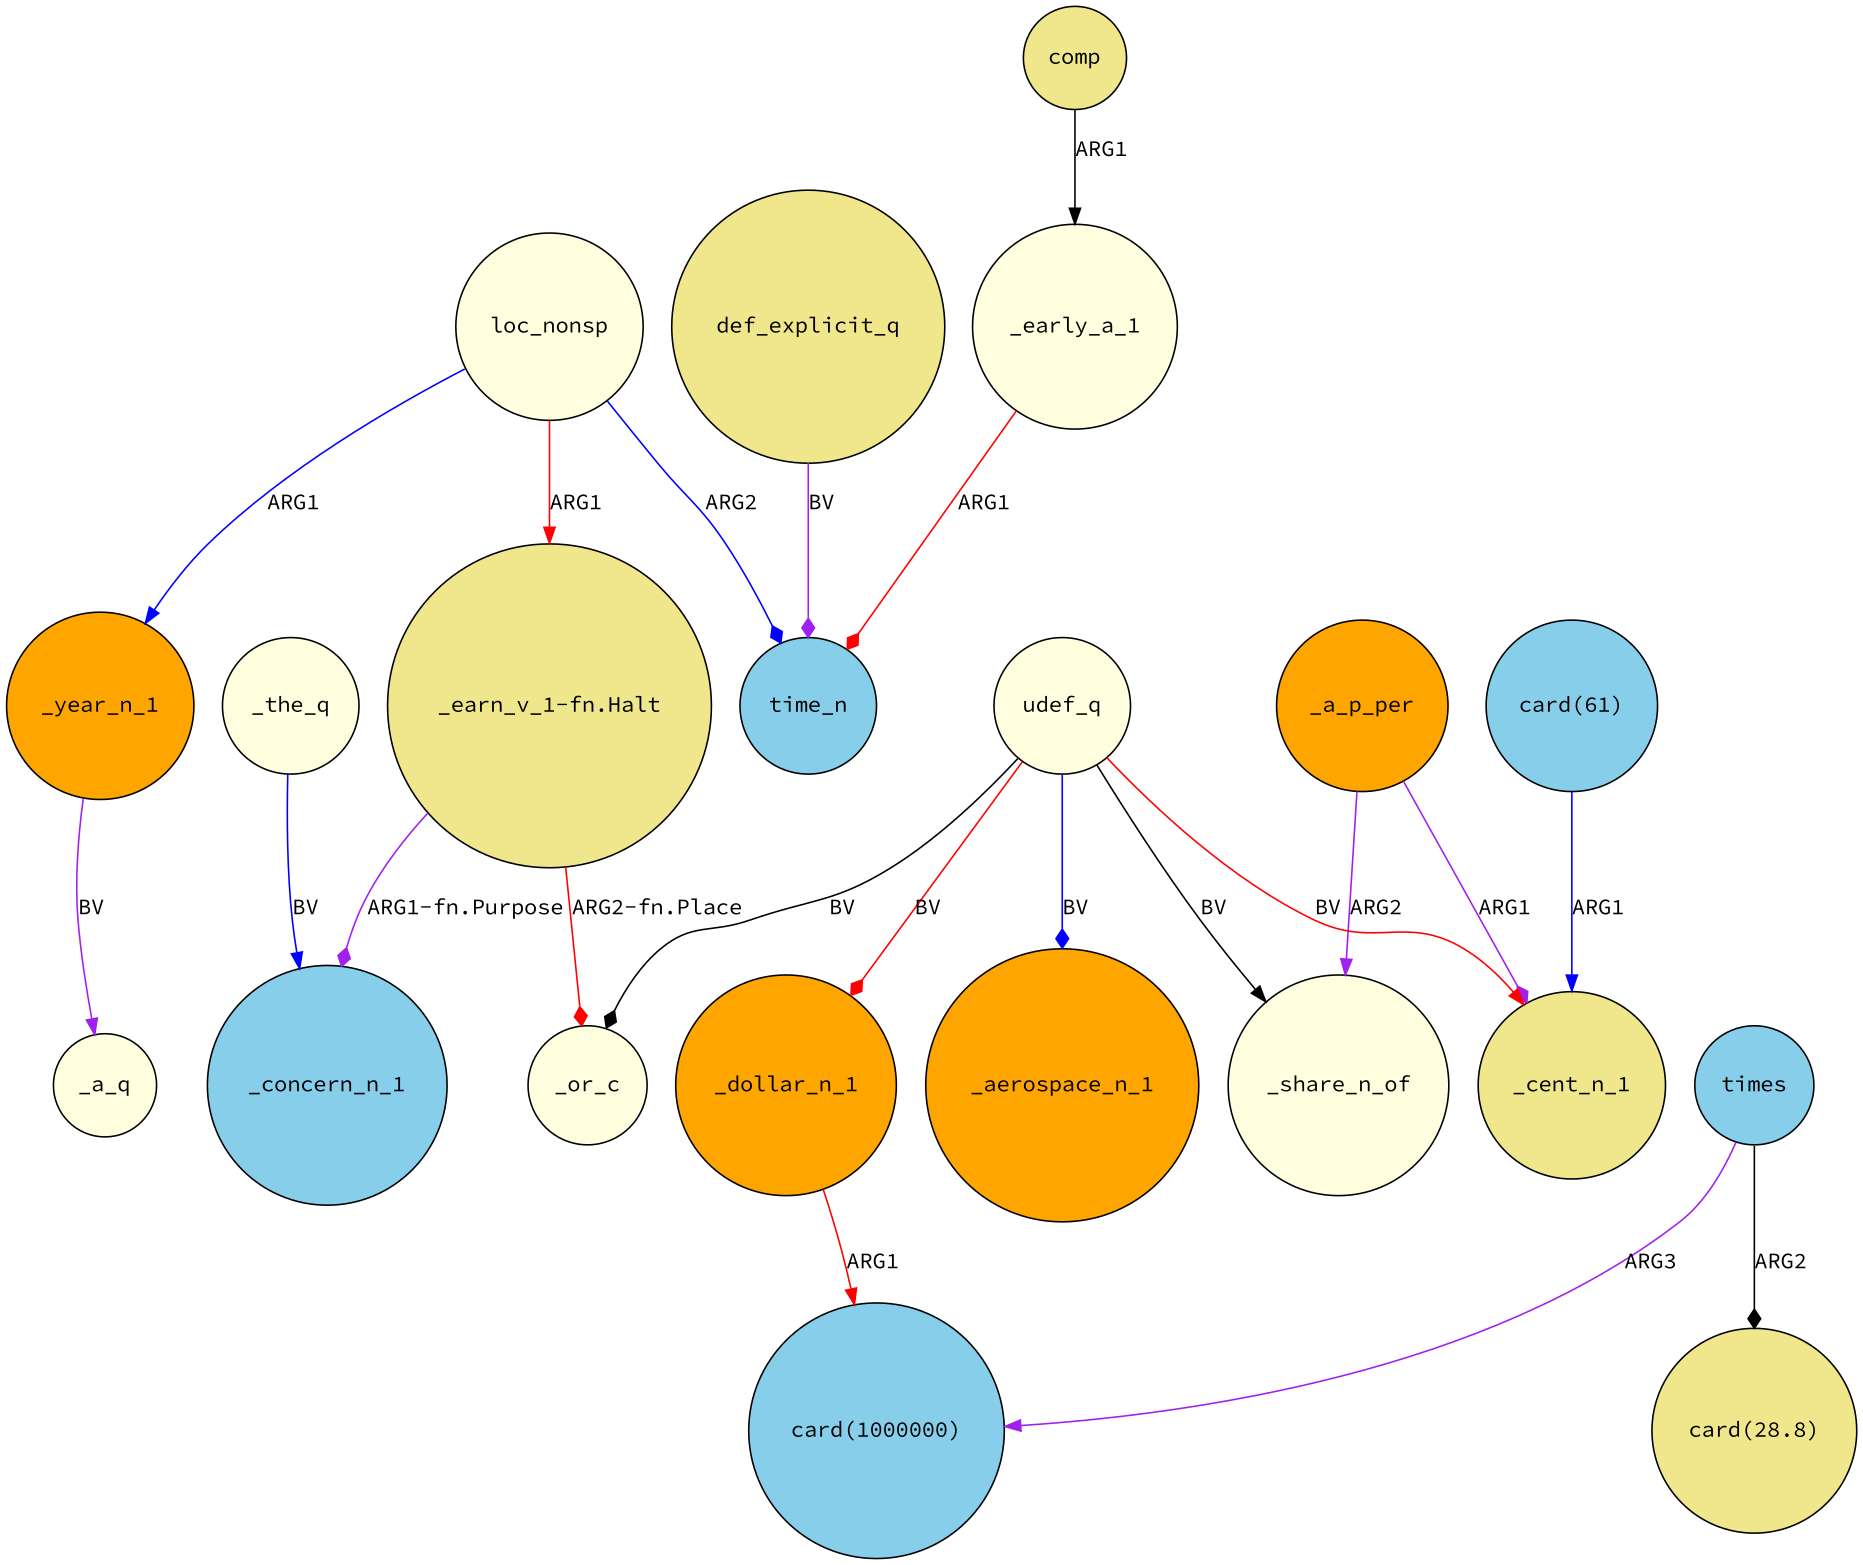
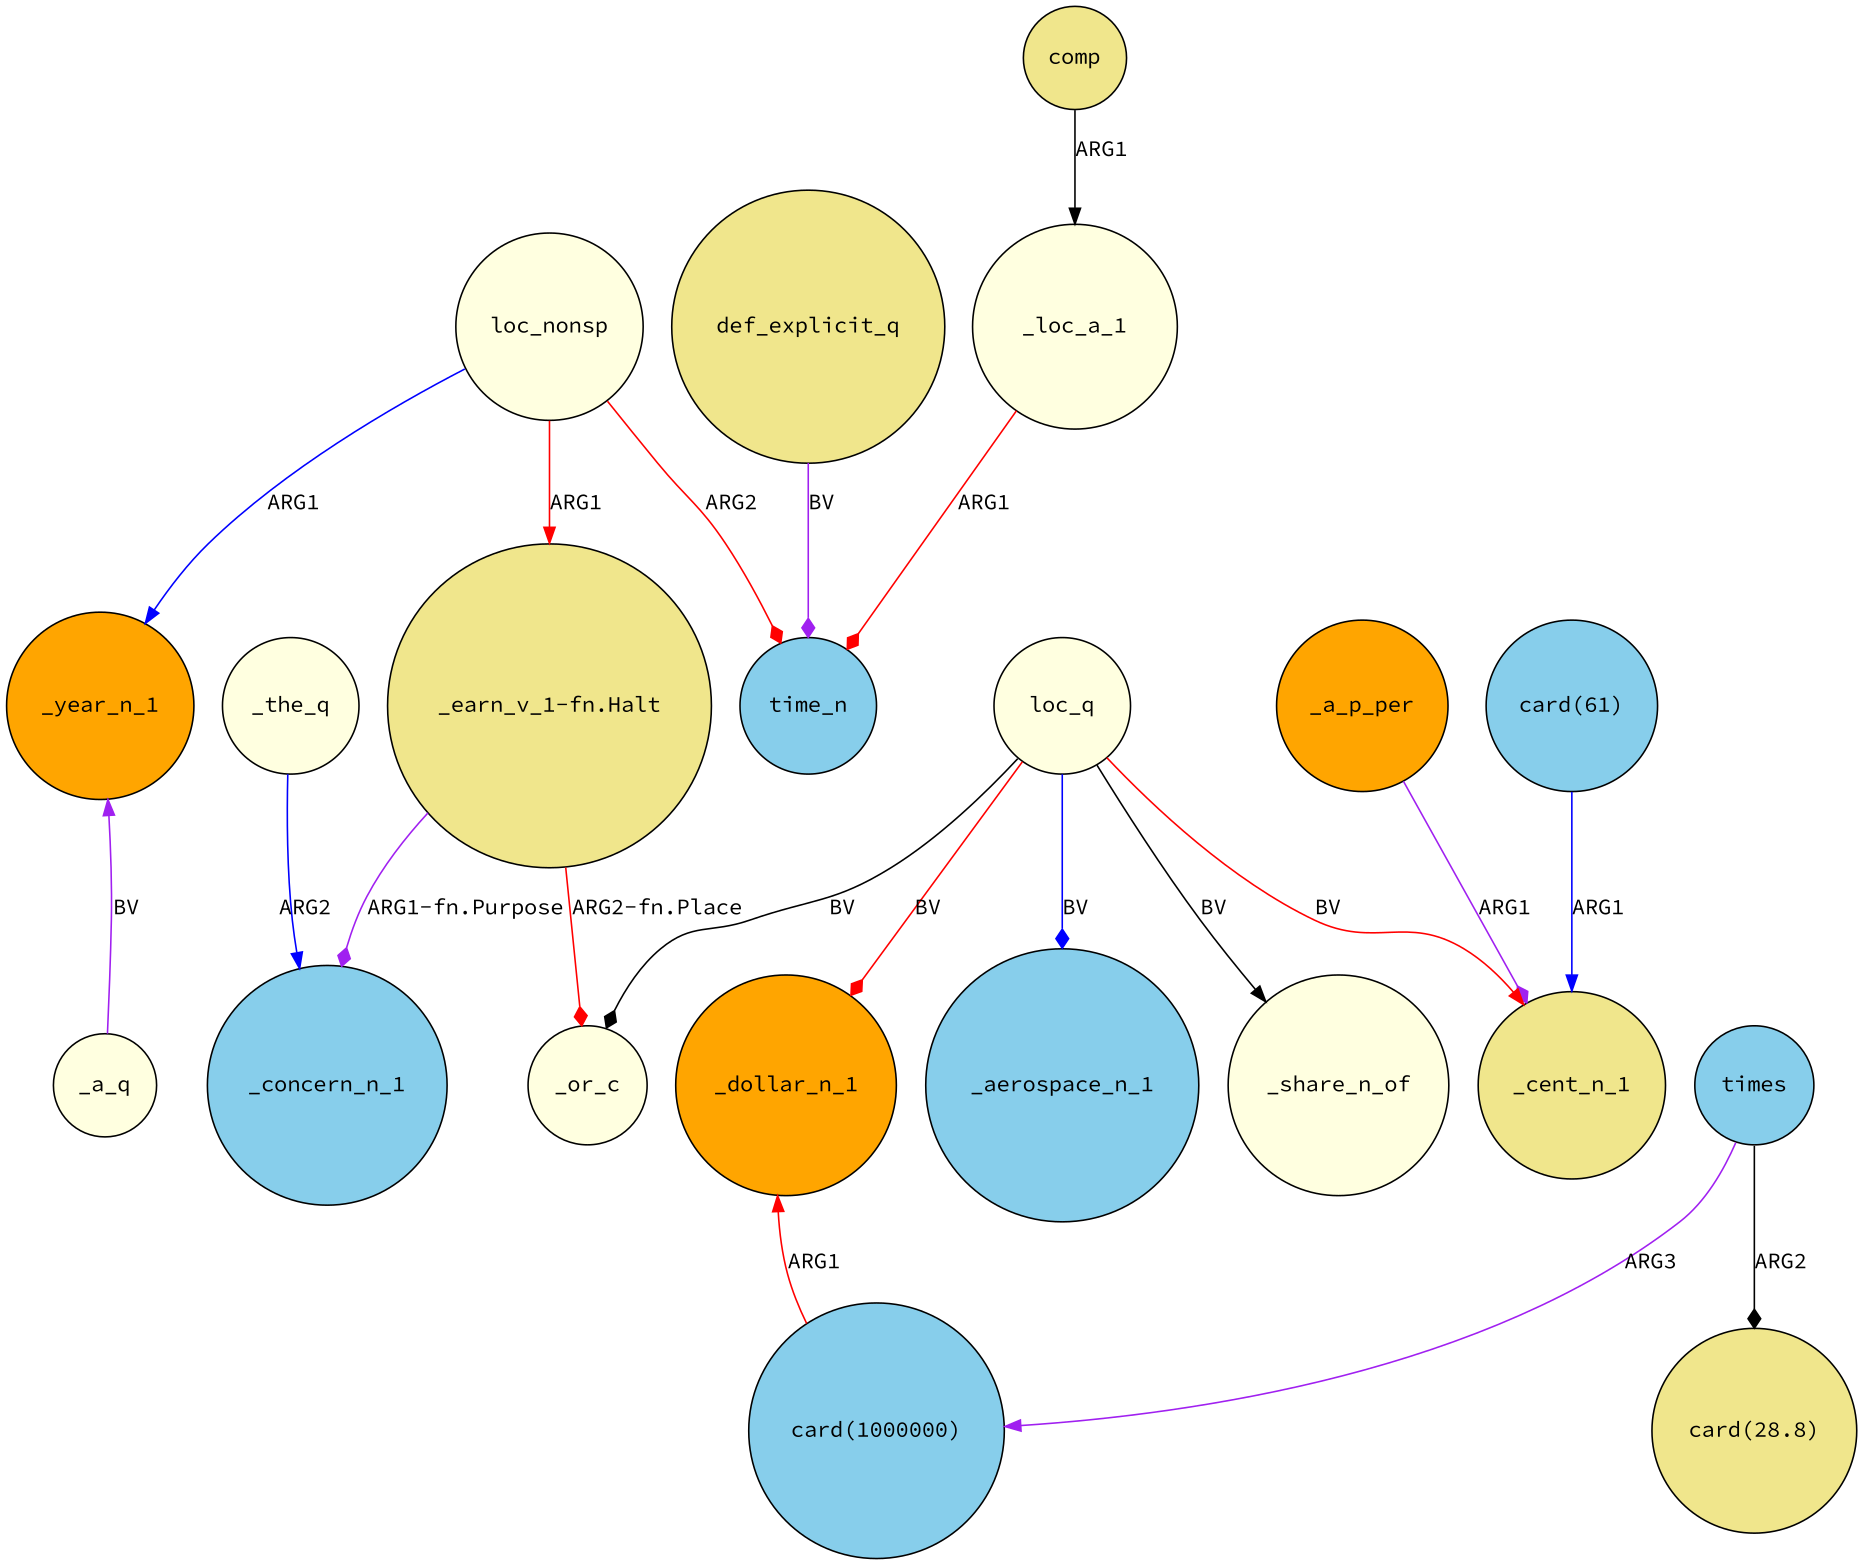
(1075, 327) -> (1075, 327)
(698, 508) -> (698, 508)
(1062, 706) -> (1062, 706)
(1352, 875) -> none
(306, 908) -> (306, 908)
(77, 909) -> (111, 925)
(1062, 1085) -> (1062, 1085)
(838, 1239) -> (786, 1269)
